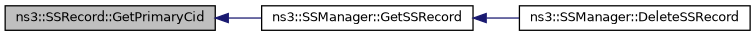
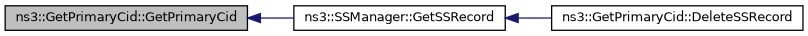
(110, 18) -> (126, 18)
(635, 18) -> (677, 18)
